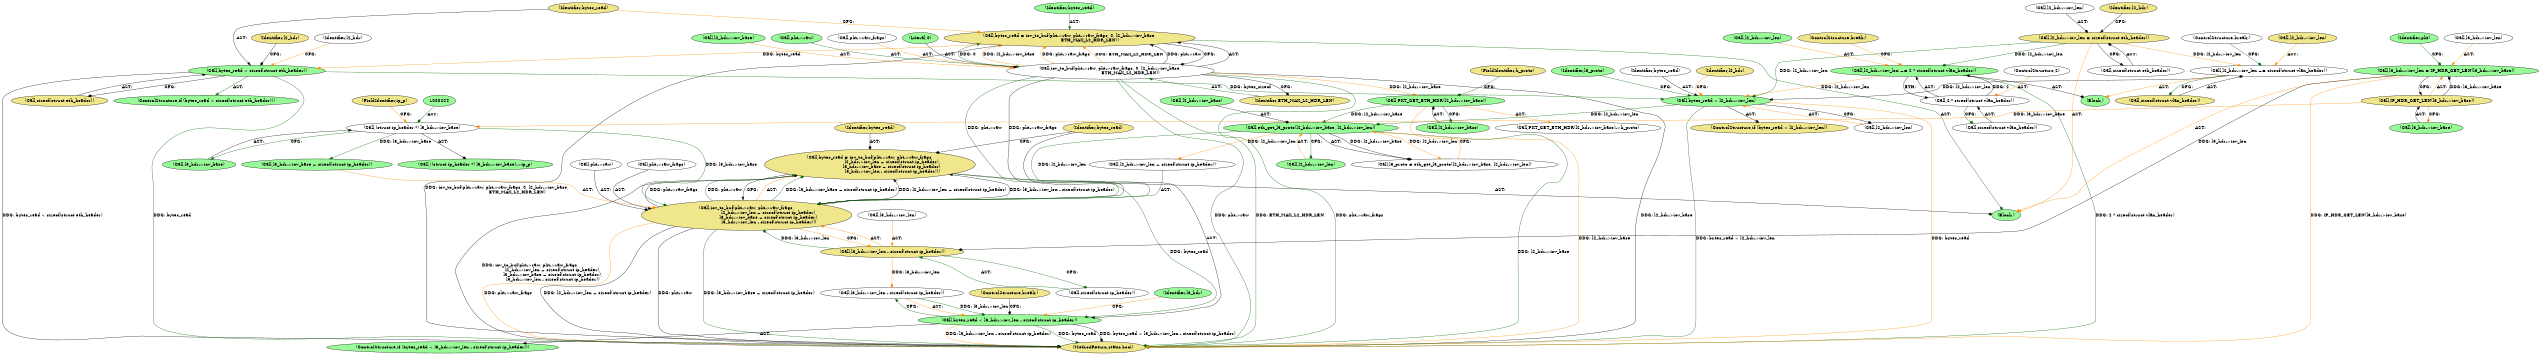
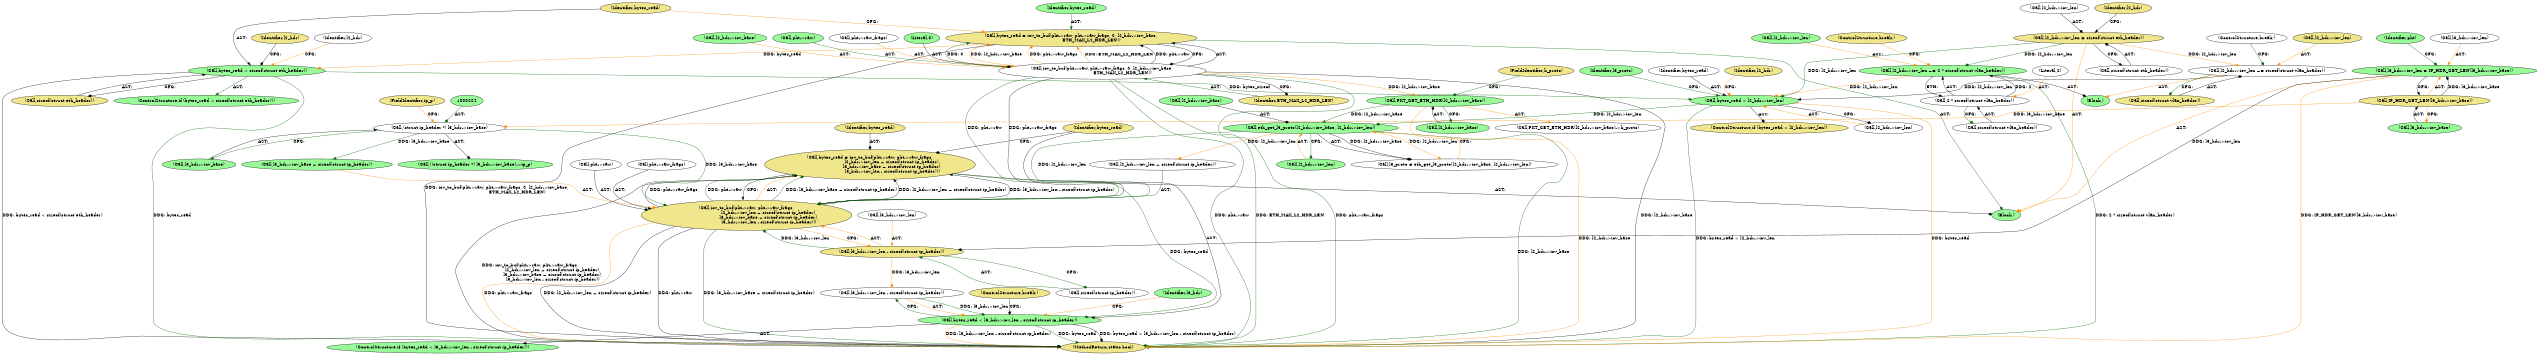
(2037, 71) -> (2050, 71)
